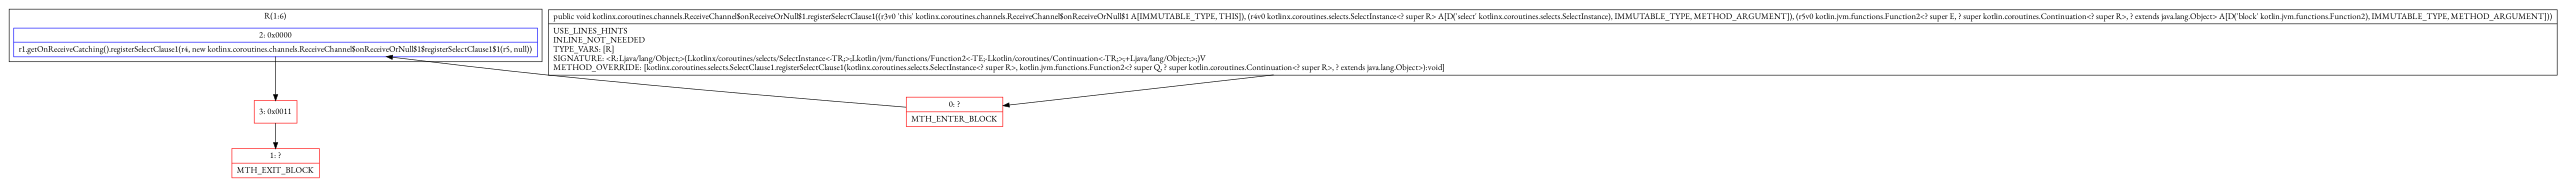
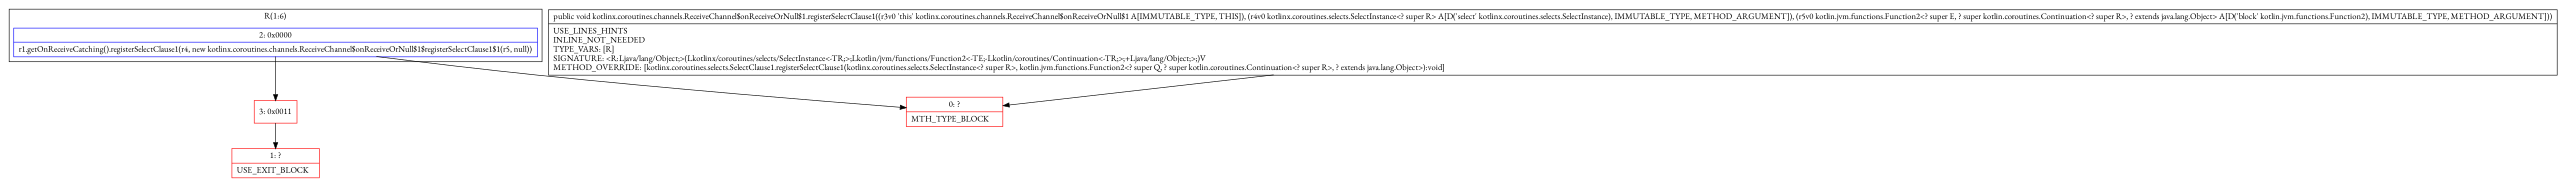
(649, 85) -> (638, 85)
(955, 119) -> (950, 119)
(276, 170) -> (273, 170)
